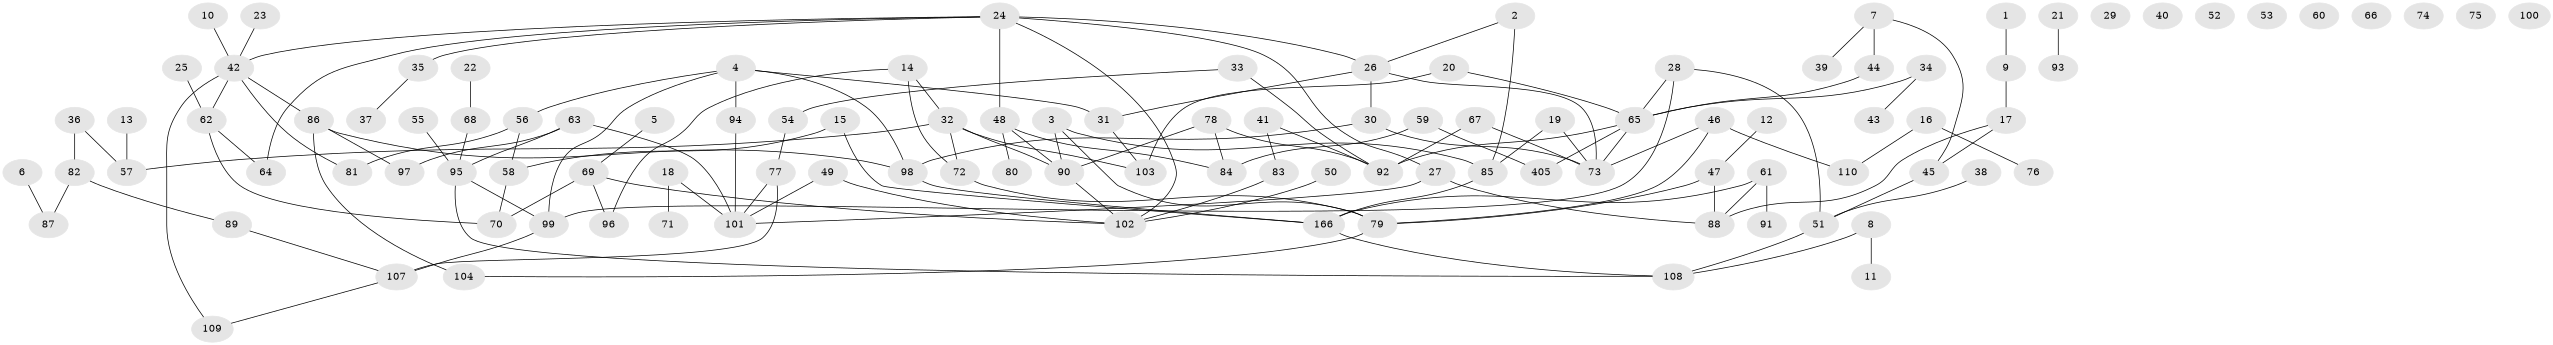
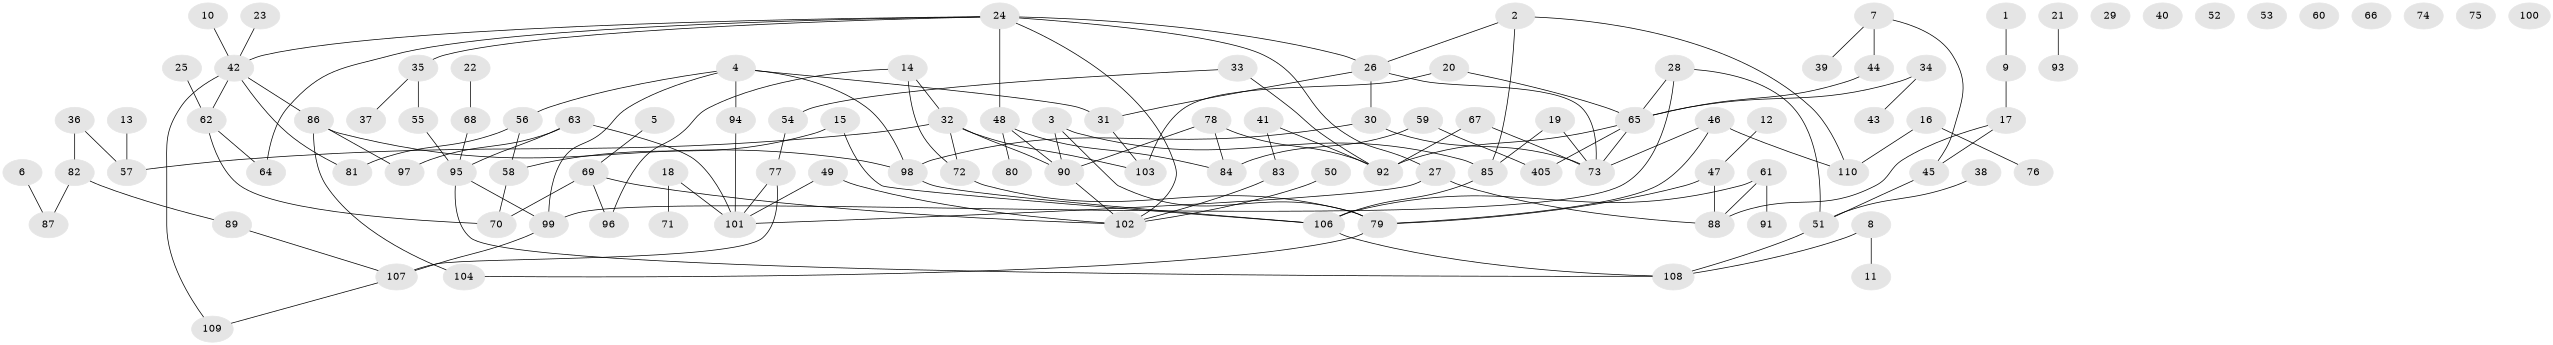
none -> (1710, 50)
none -> (418, 94)
(1324, 225) -> (1324, 225)
